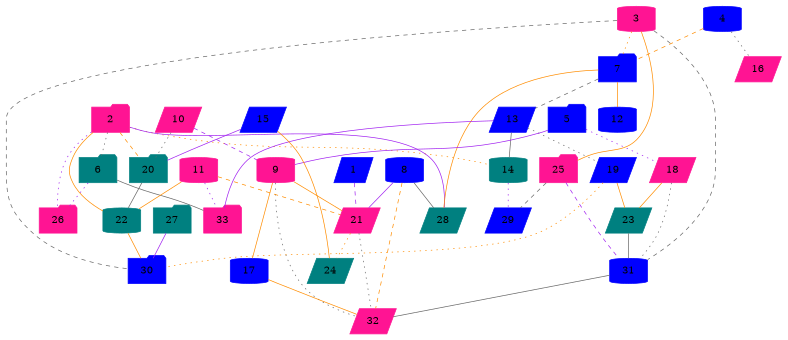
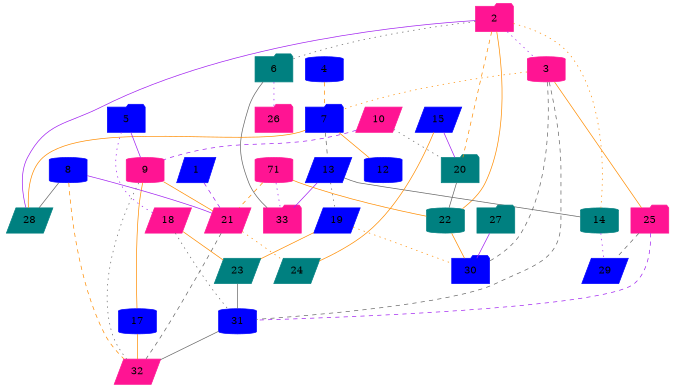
(758, 69) -> none
(64, 165) -> (521, 44)
(199, 170) -> (274, 170)
(365, 271) -> (185, 297)
